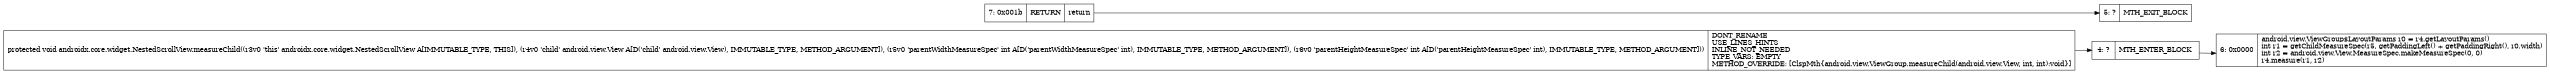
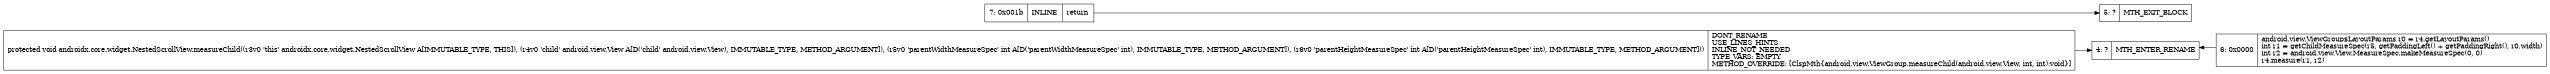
(1046, 13) -> (1045, 13)
(2155, 50) -> (2155, 50)
(2205, 53) -> (2210, 47)
